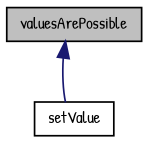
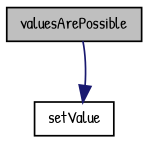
(63, 80) -> (85, 63)
